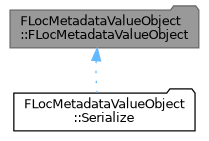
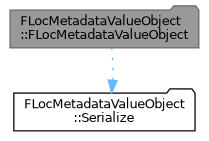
(96, 77) -> (113, 64)
